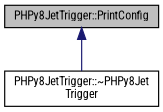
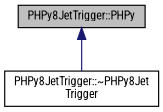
(82, 16) -> (82, 16)
